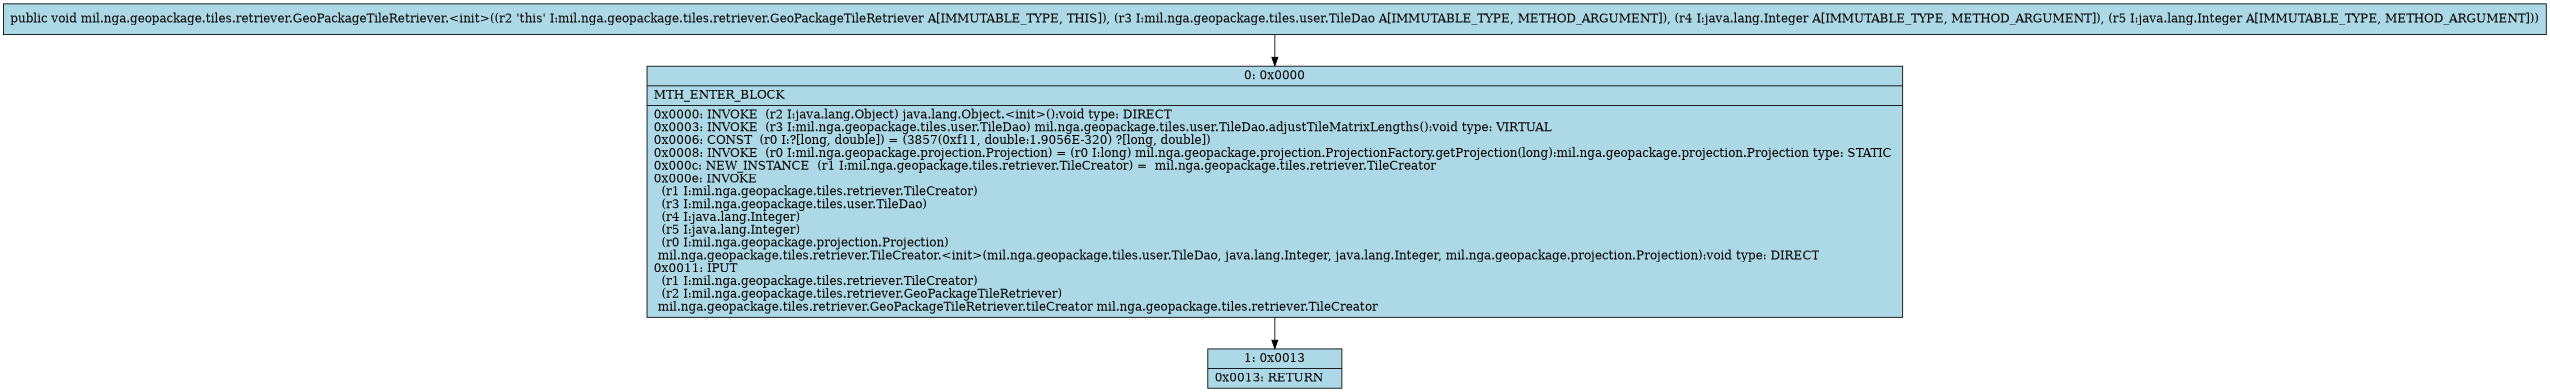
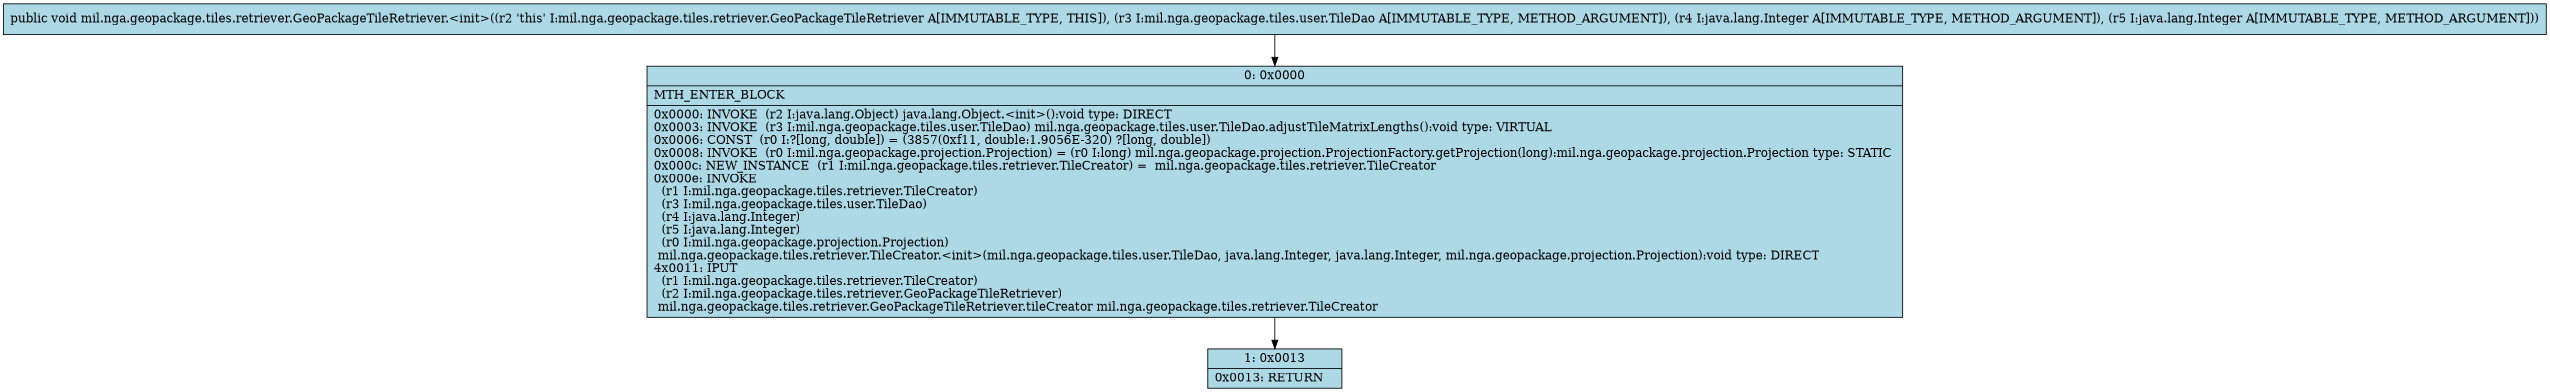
(700, 269) -> (700, 269)
